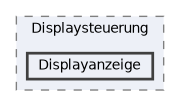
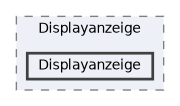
(90, 29) -> (90, 29)
